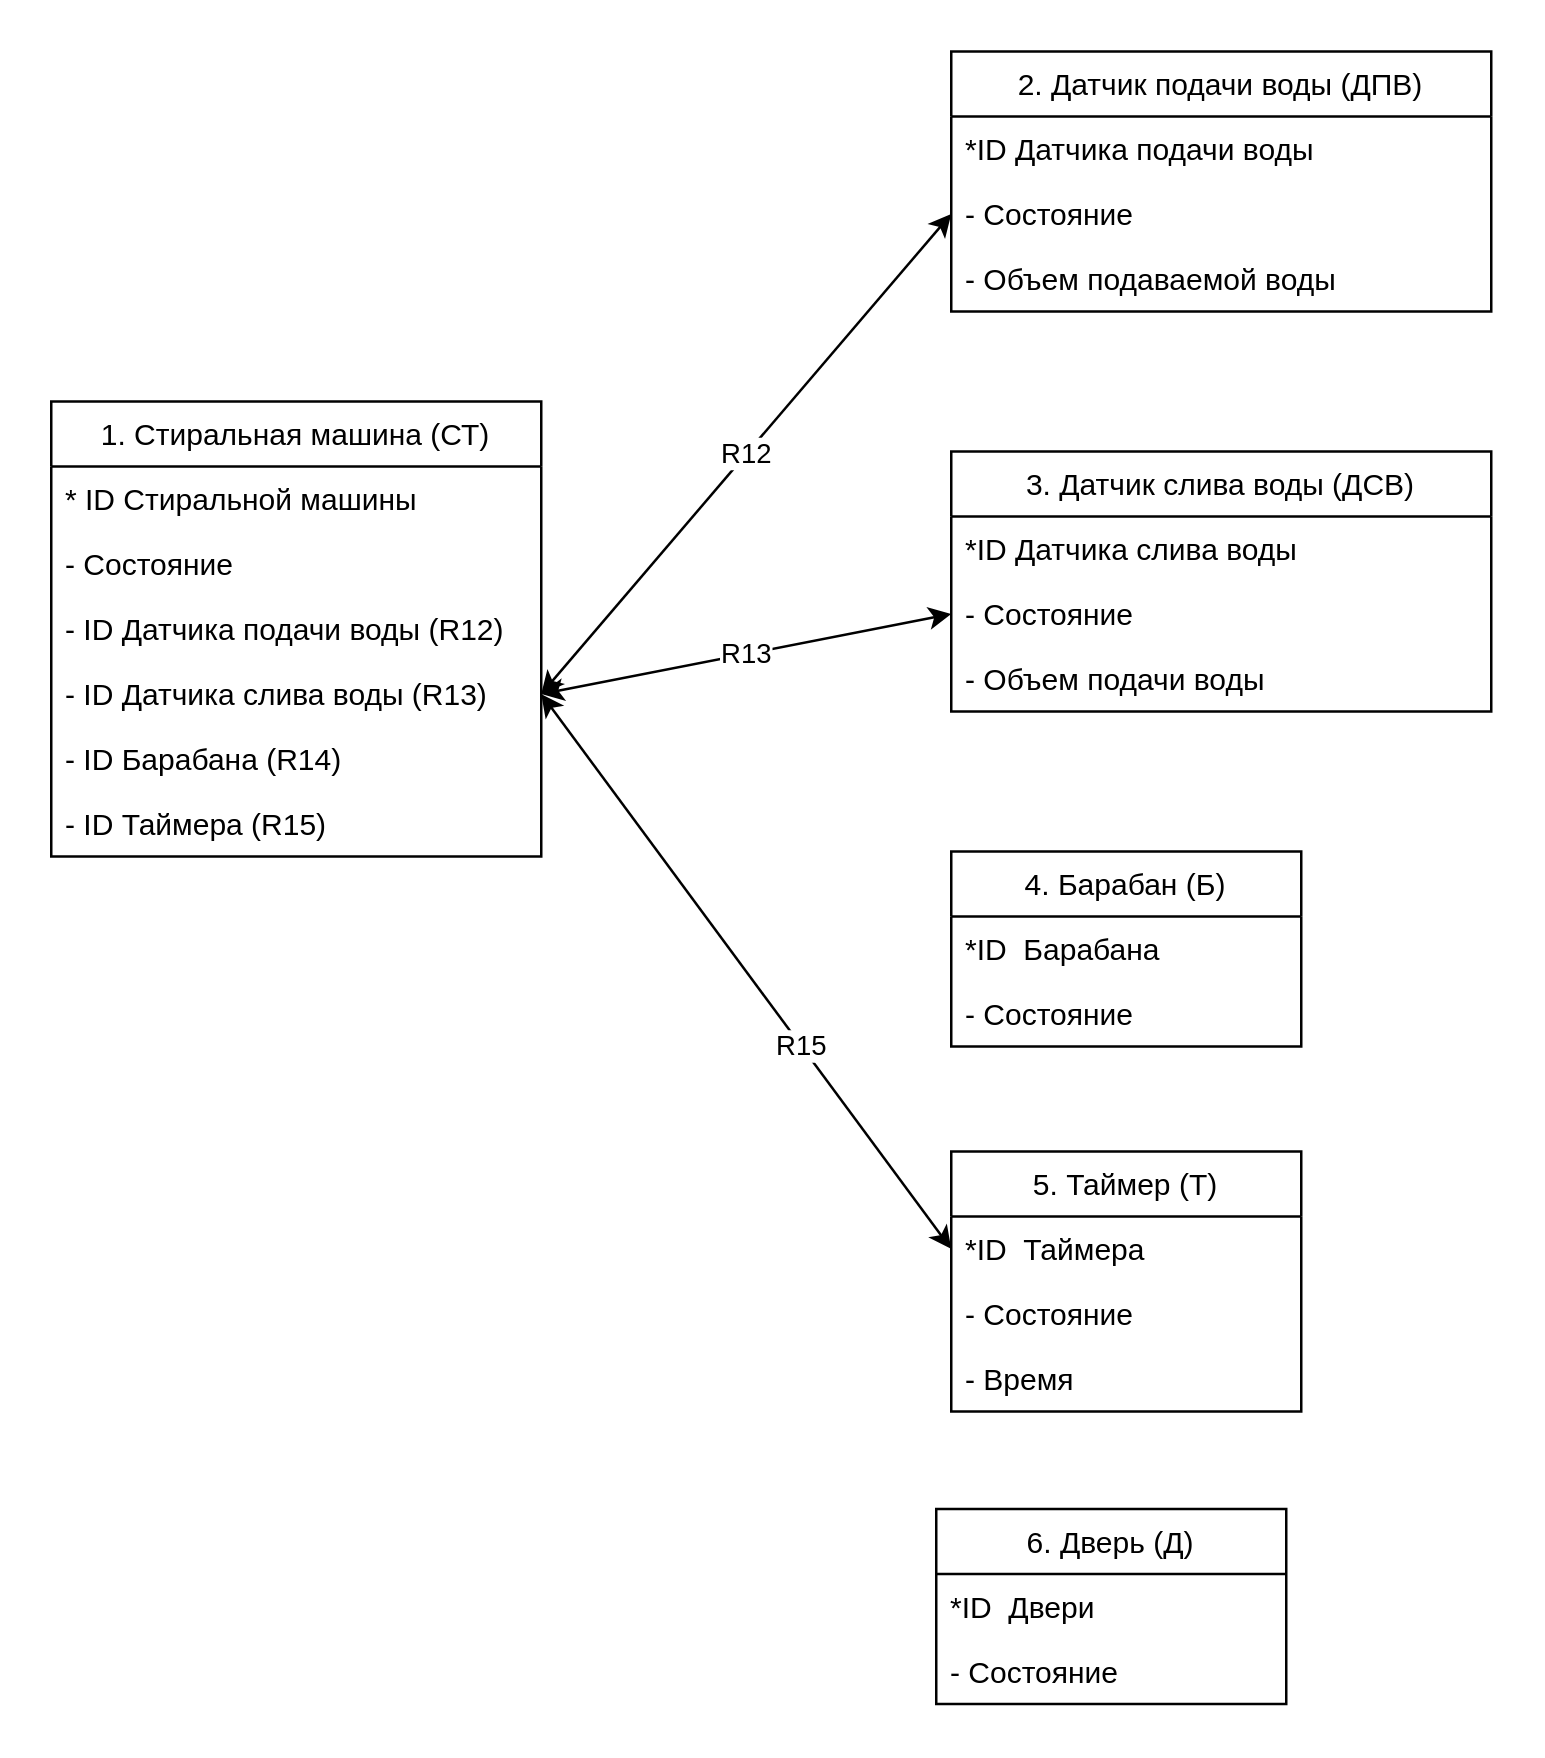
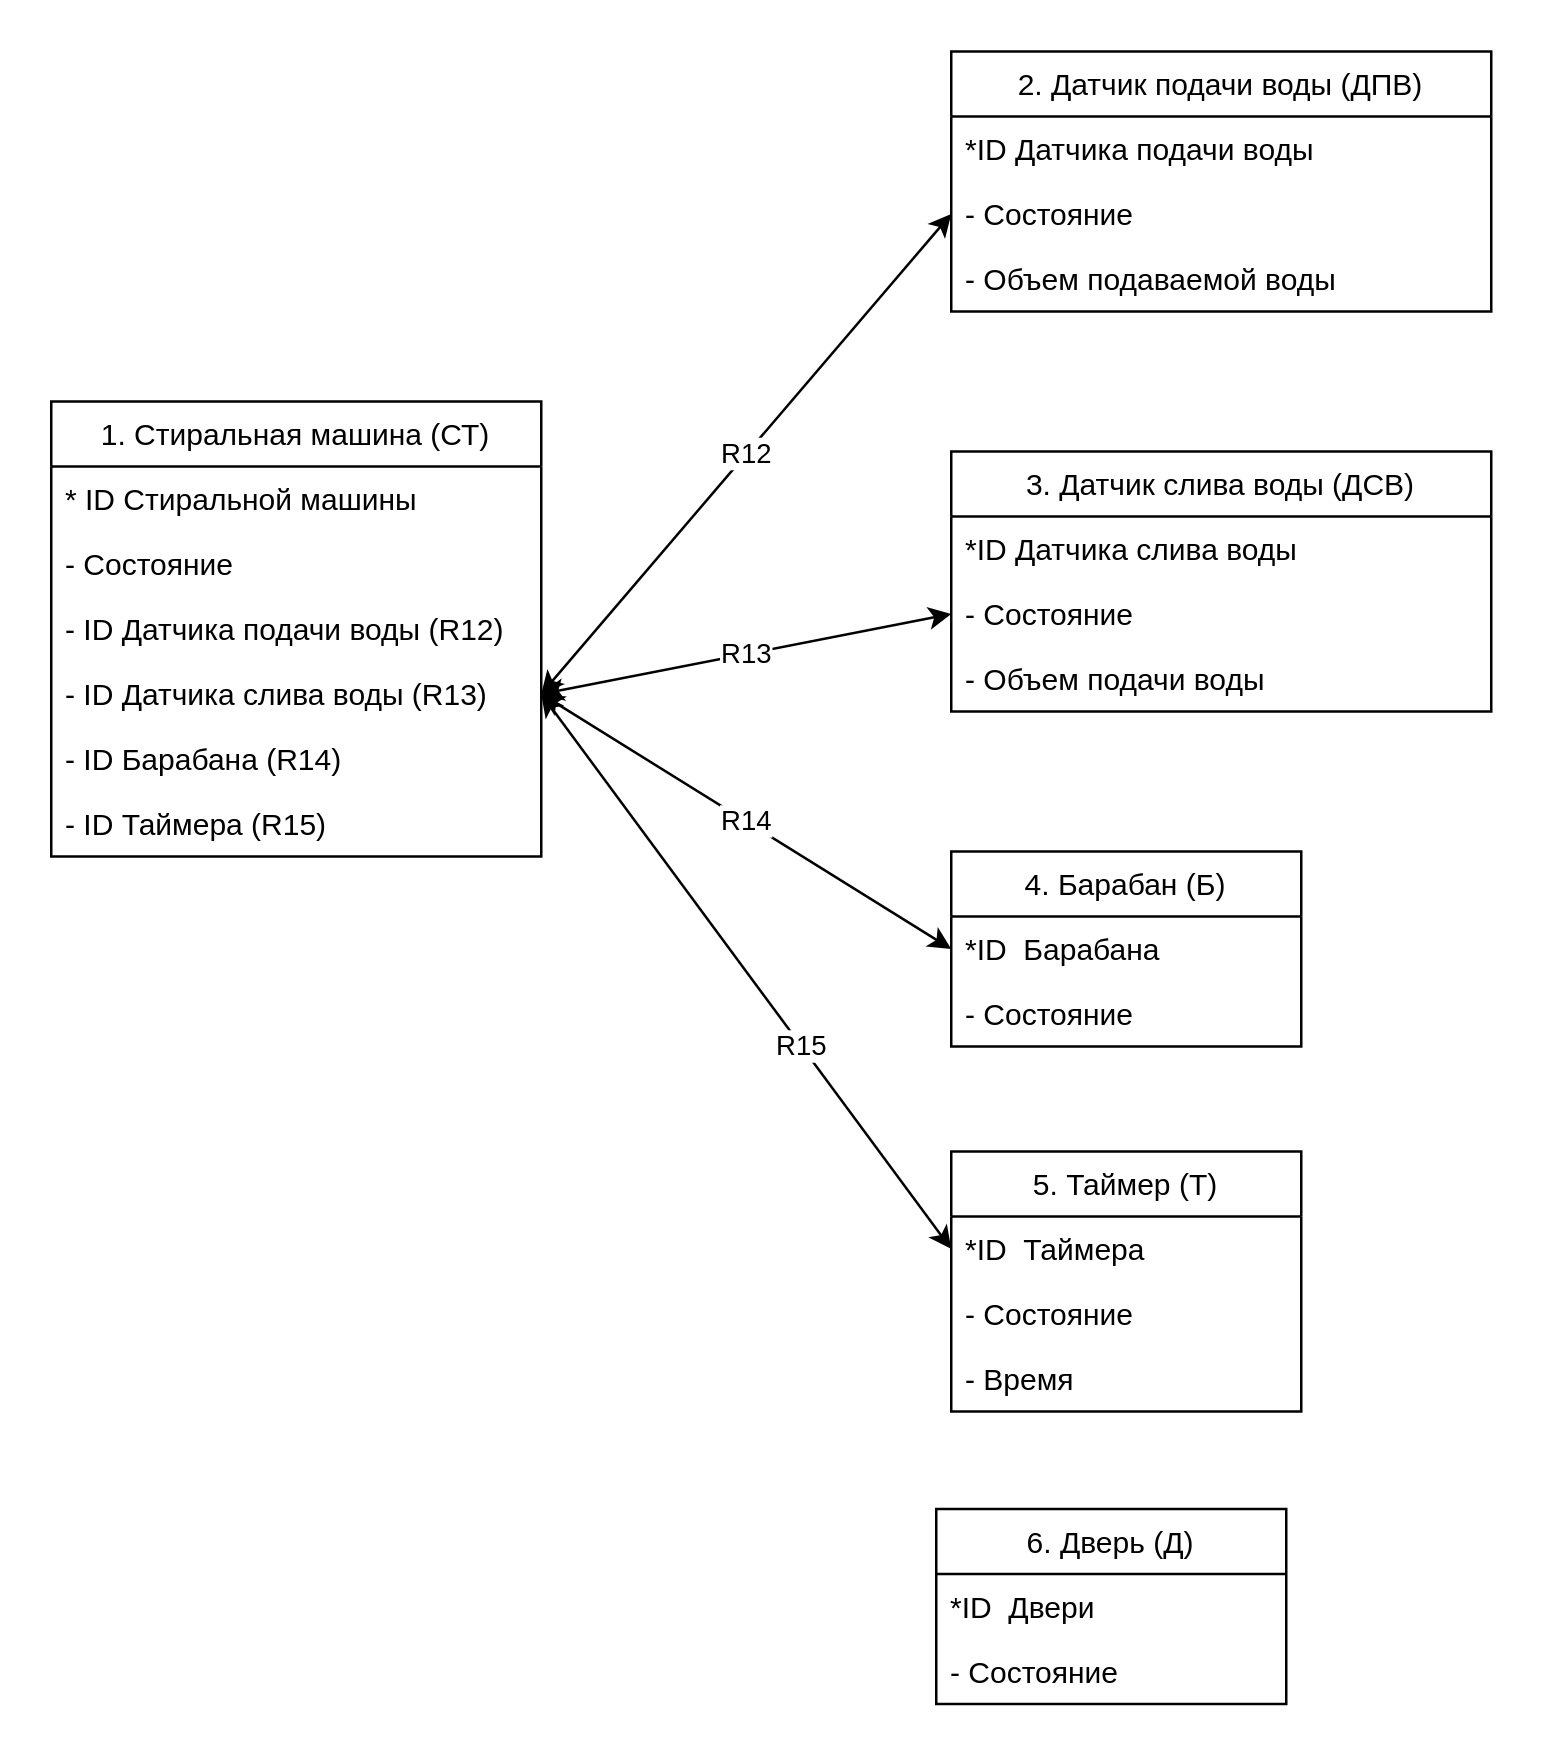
none -> (655, 765)
